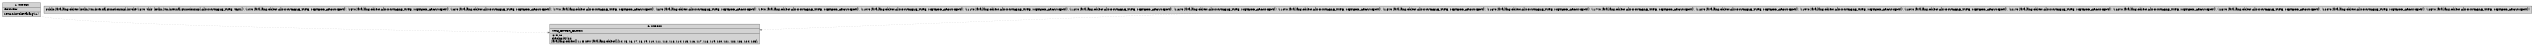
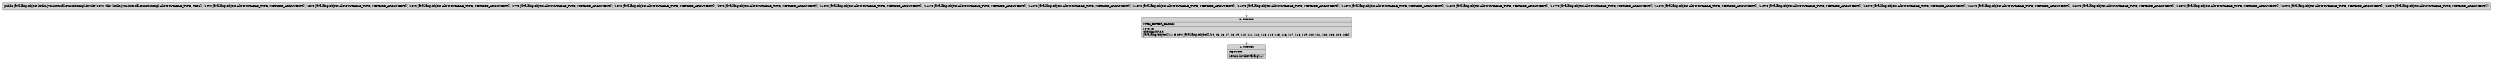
(294, 28) -> (1246, 40)
